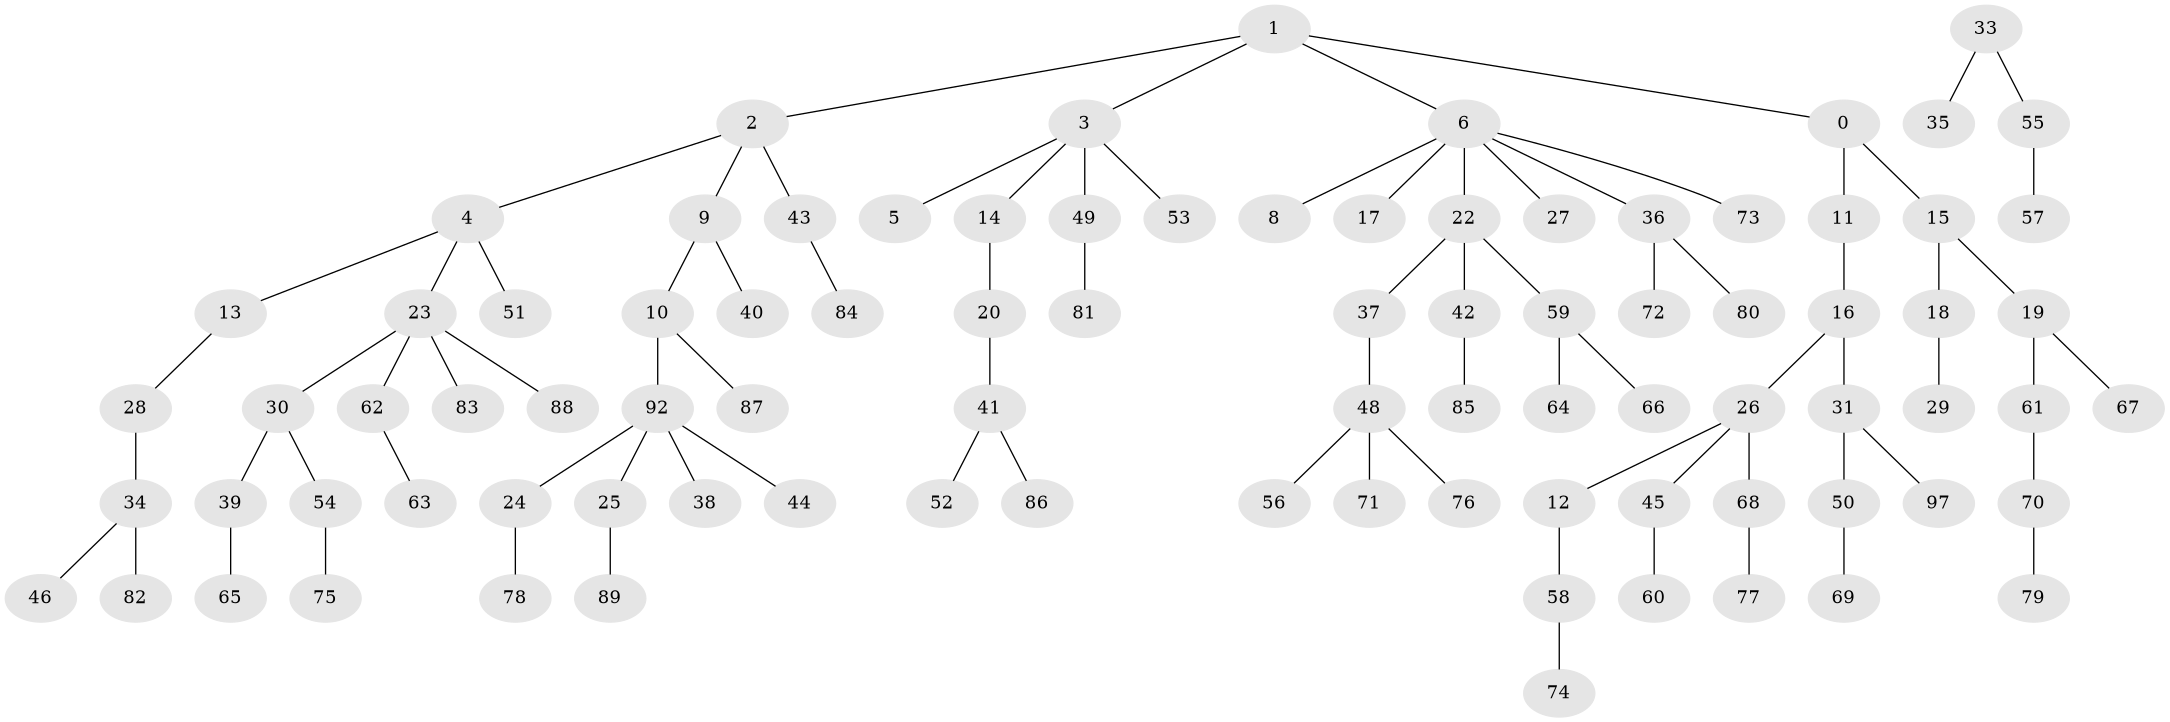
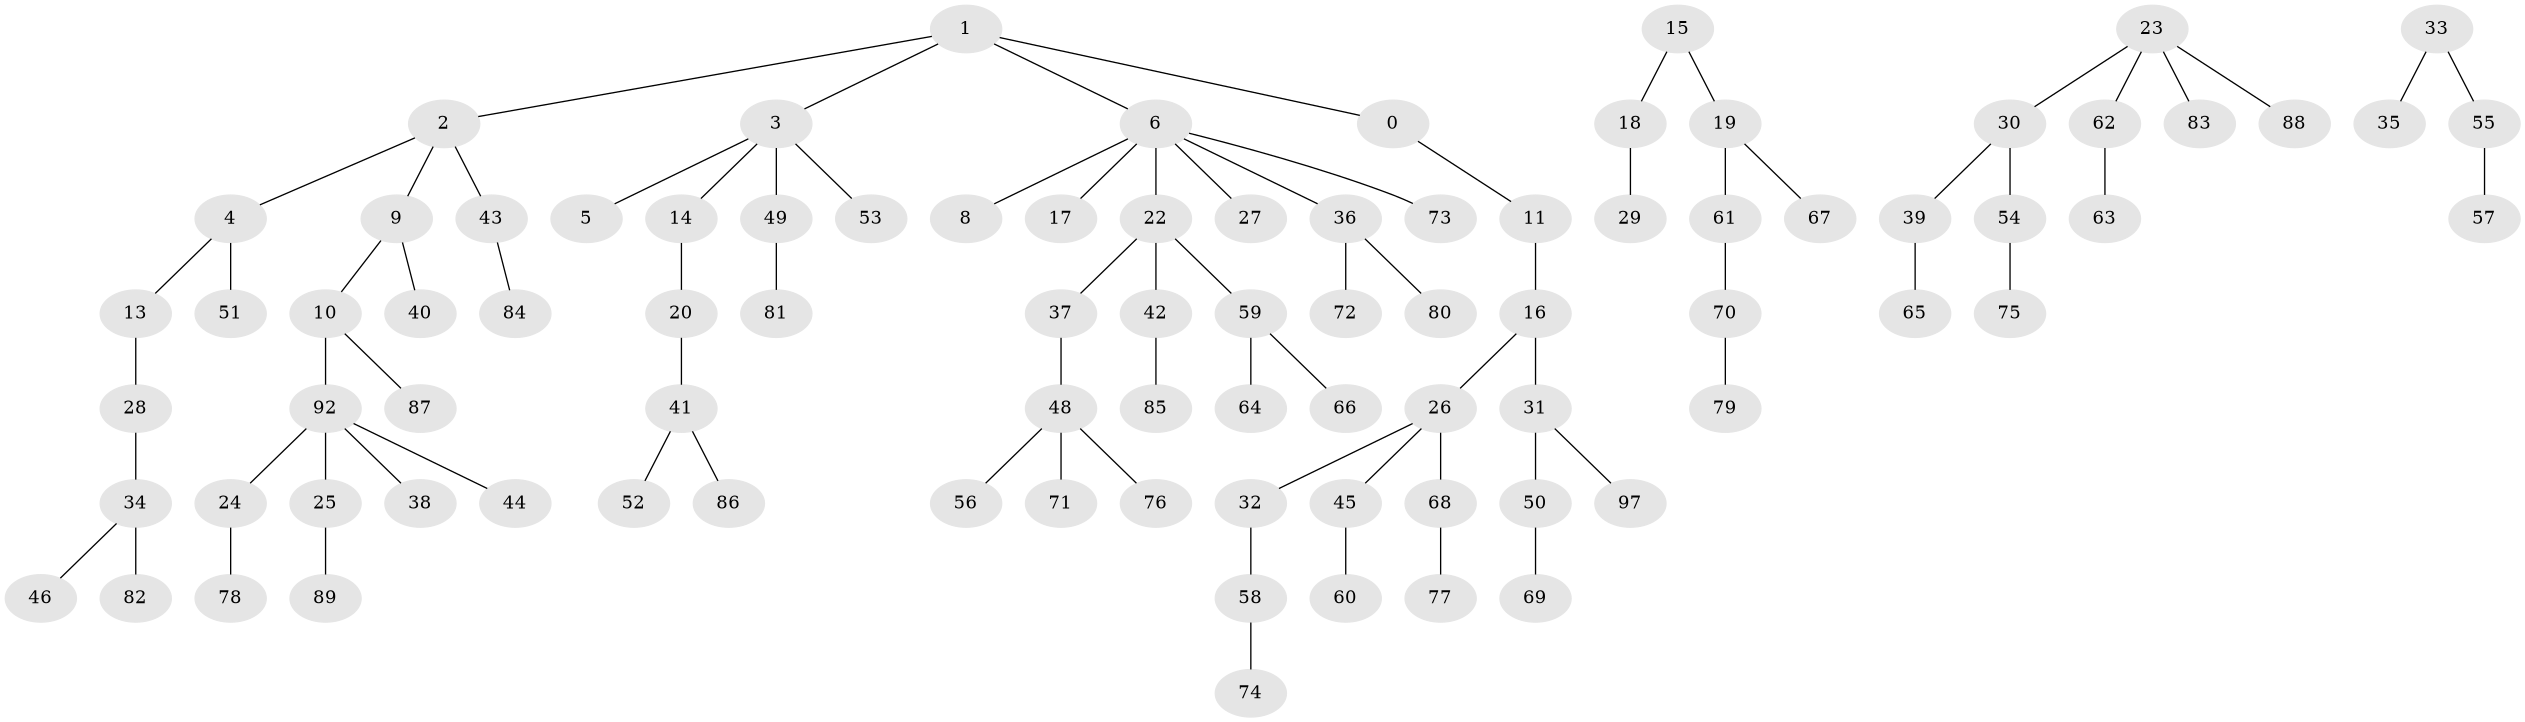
(1891, 171) -> none
(444, 266) -> none
(1559, 503) -> (1251, 503)
